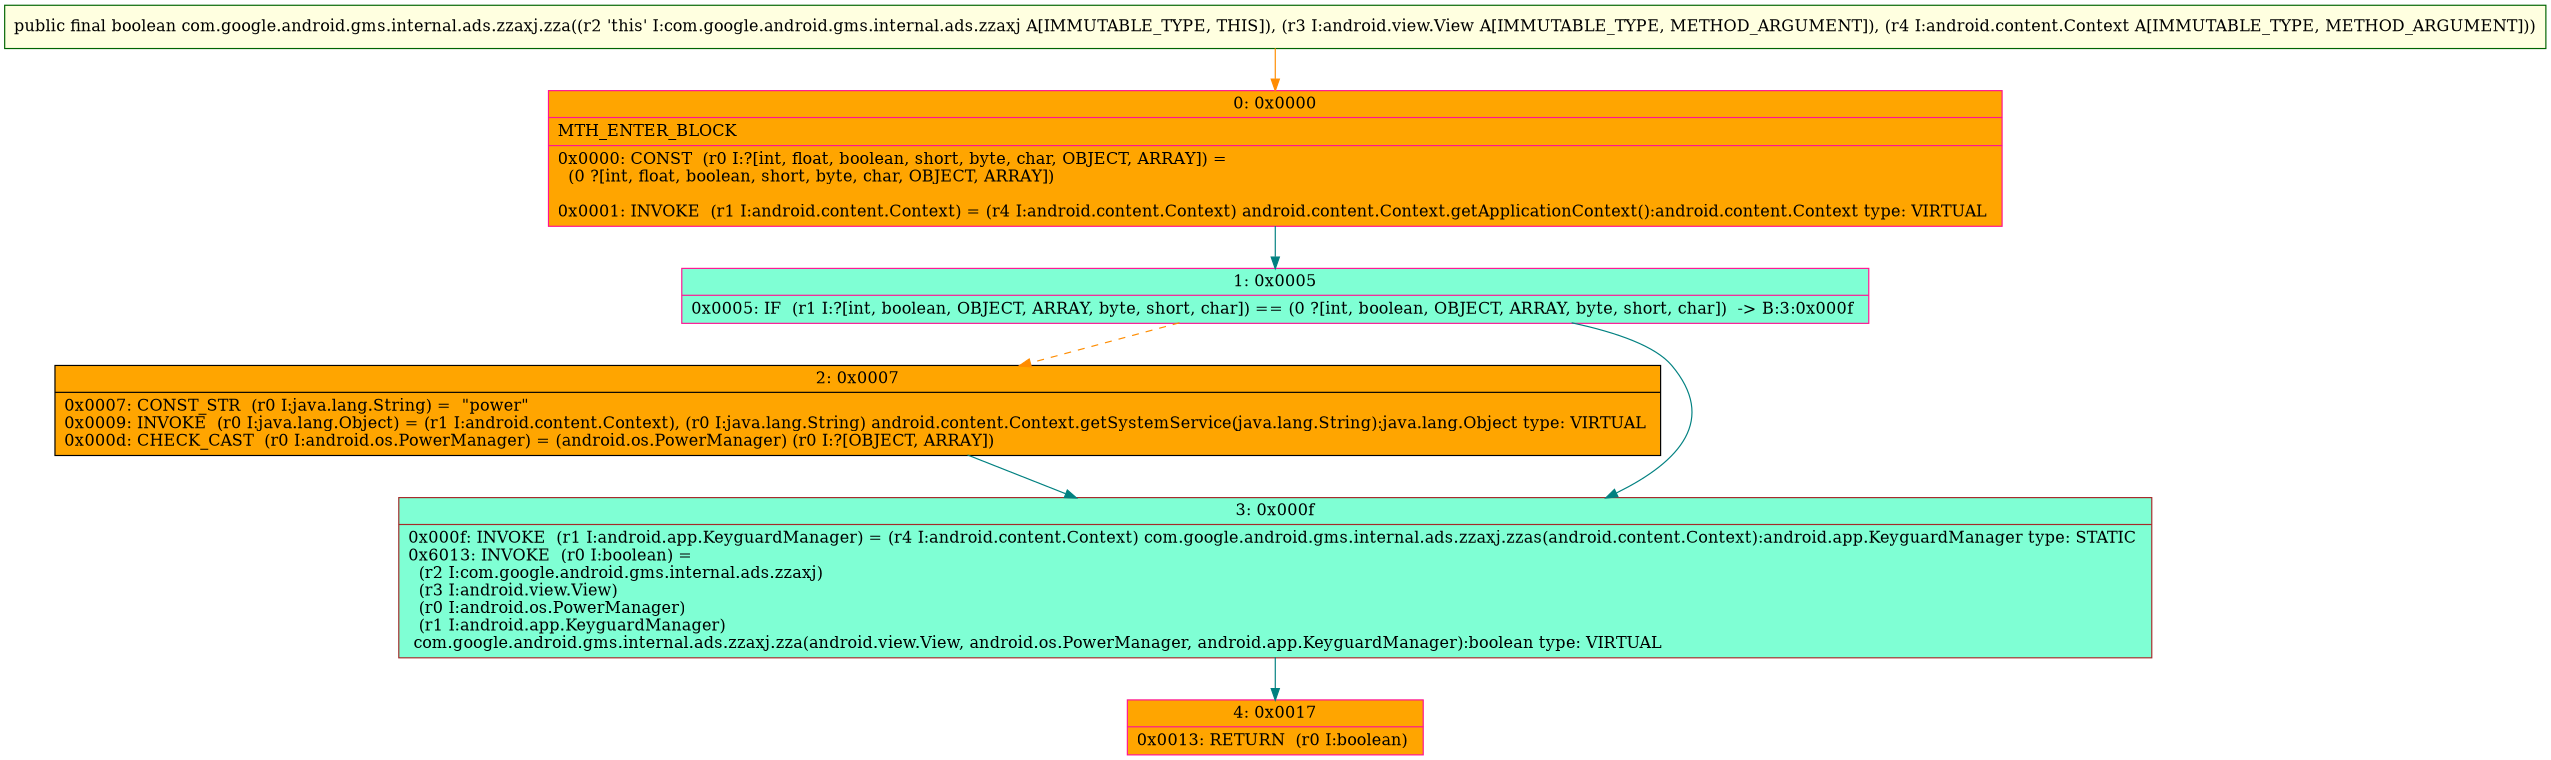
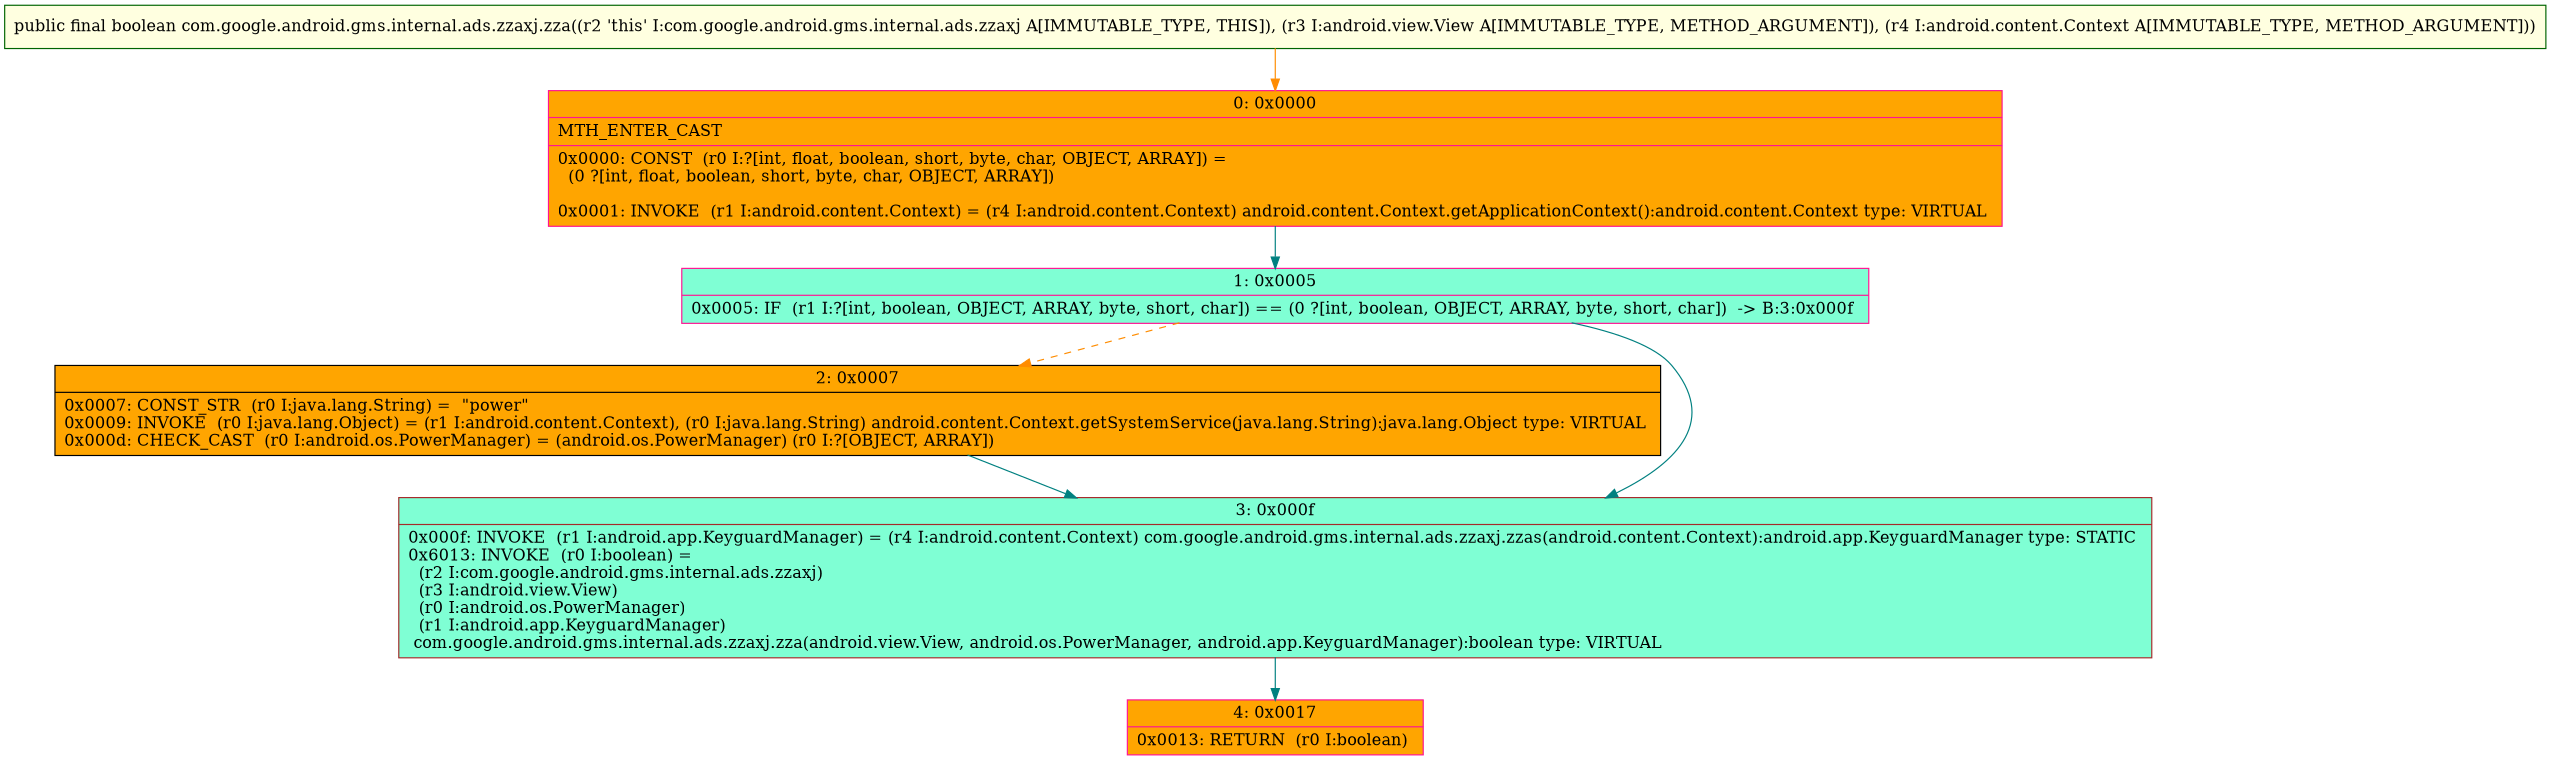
(648, 131) -> (640, 131)
